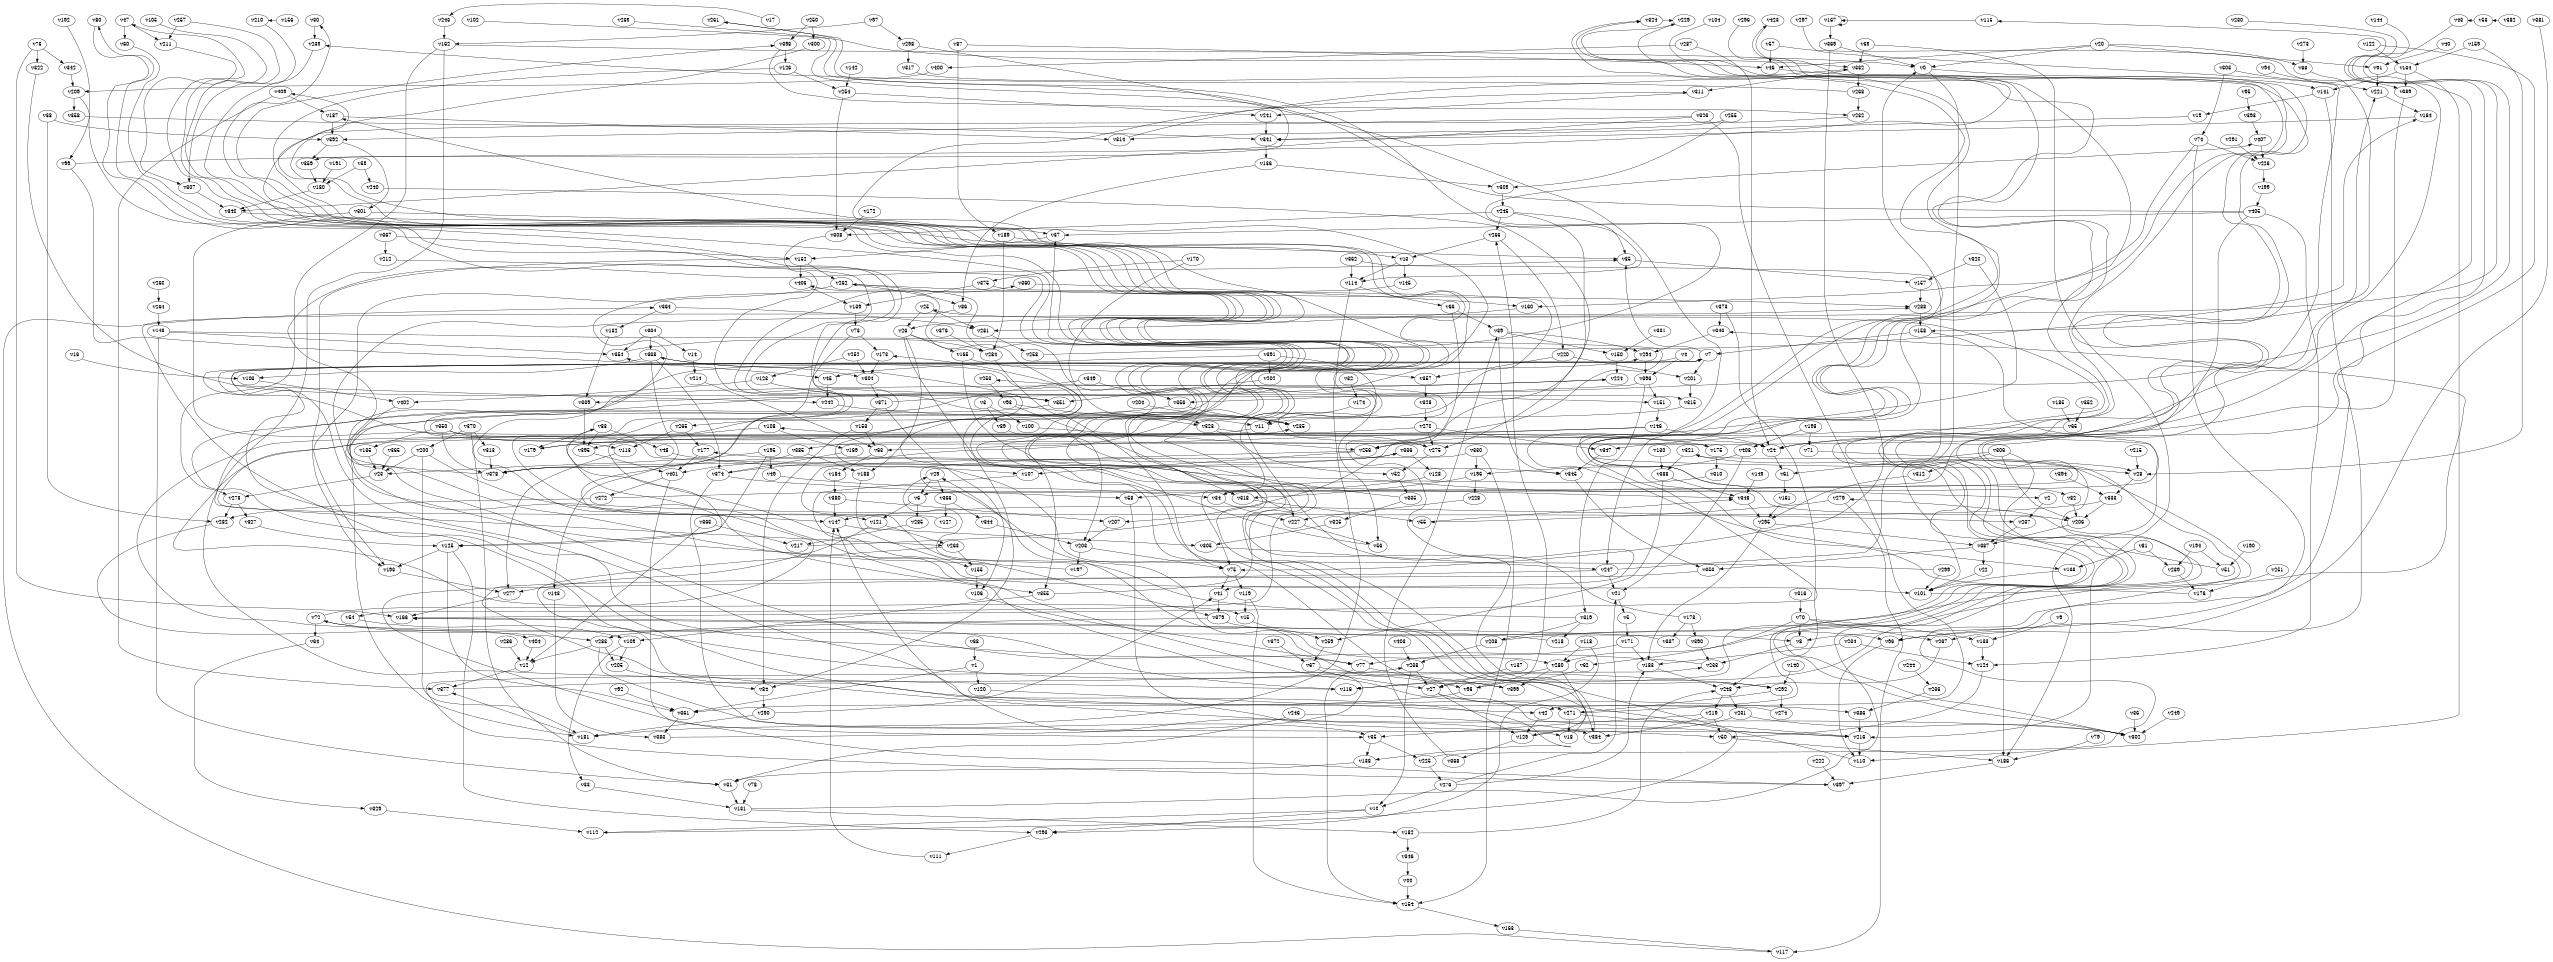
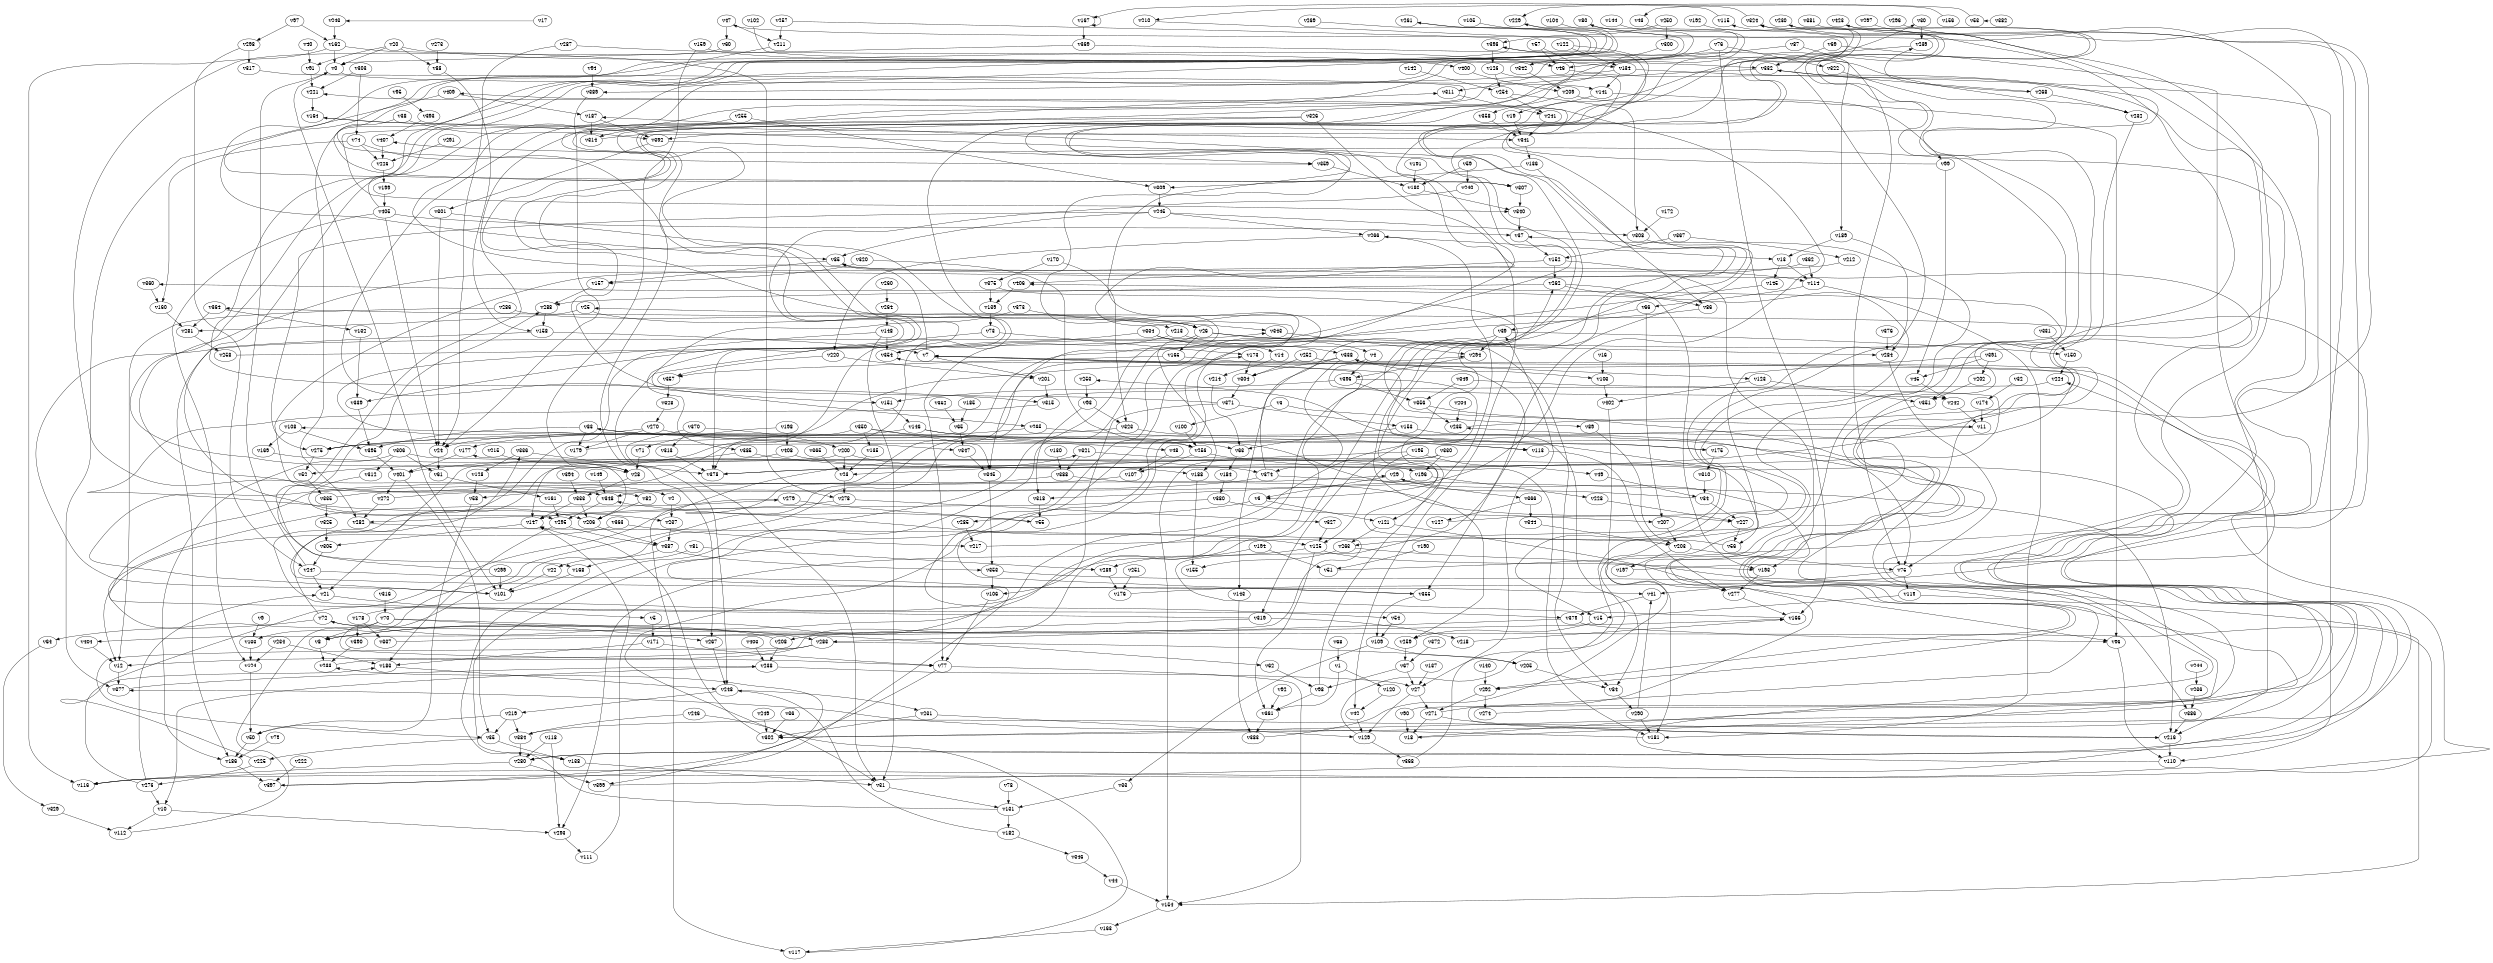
none -> (1177, 332)
(977, 581) -> (992, 581)
(1579, 699) -> (520, 750)
none -> (1405, 714)
